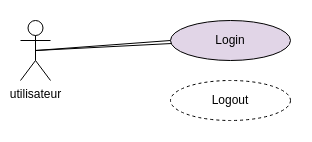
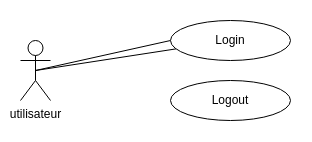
(231, 41) -> (231, 41)
(36, 51) -> (36, 71)
(231, 101) -> (231, 101)
